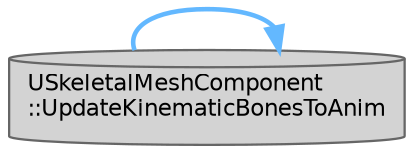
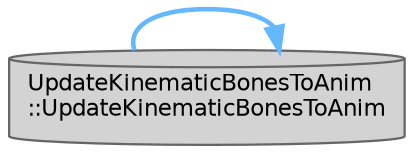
(207, 97) -> (207, 97)
